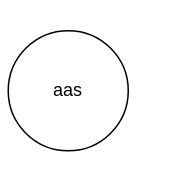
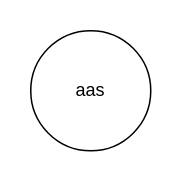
(68, 91) -> (91, 91)
